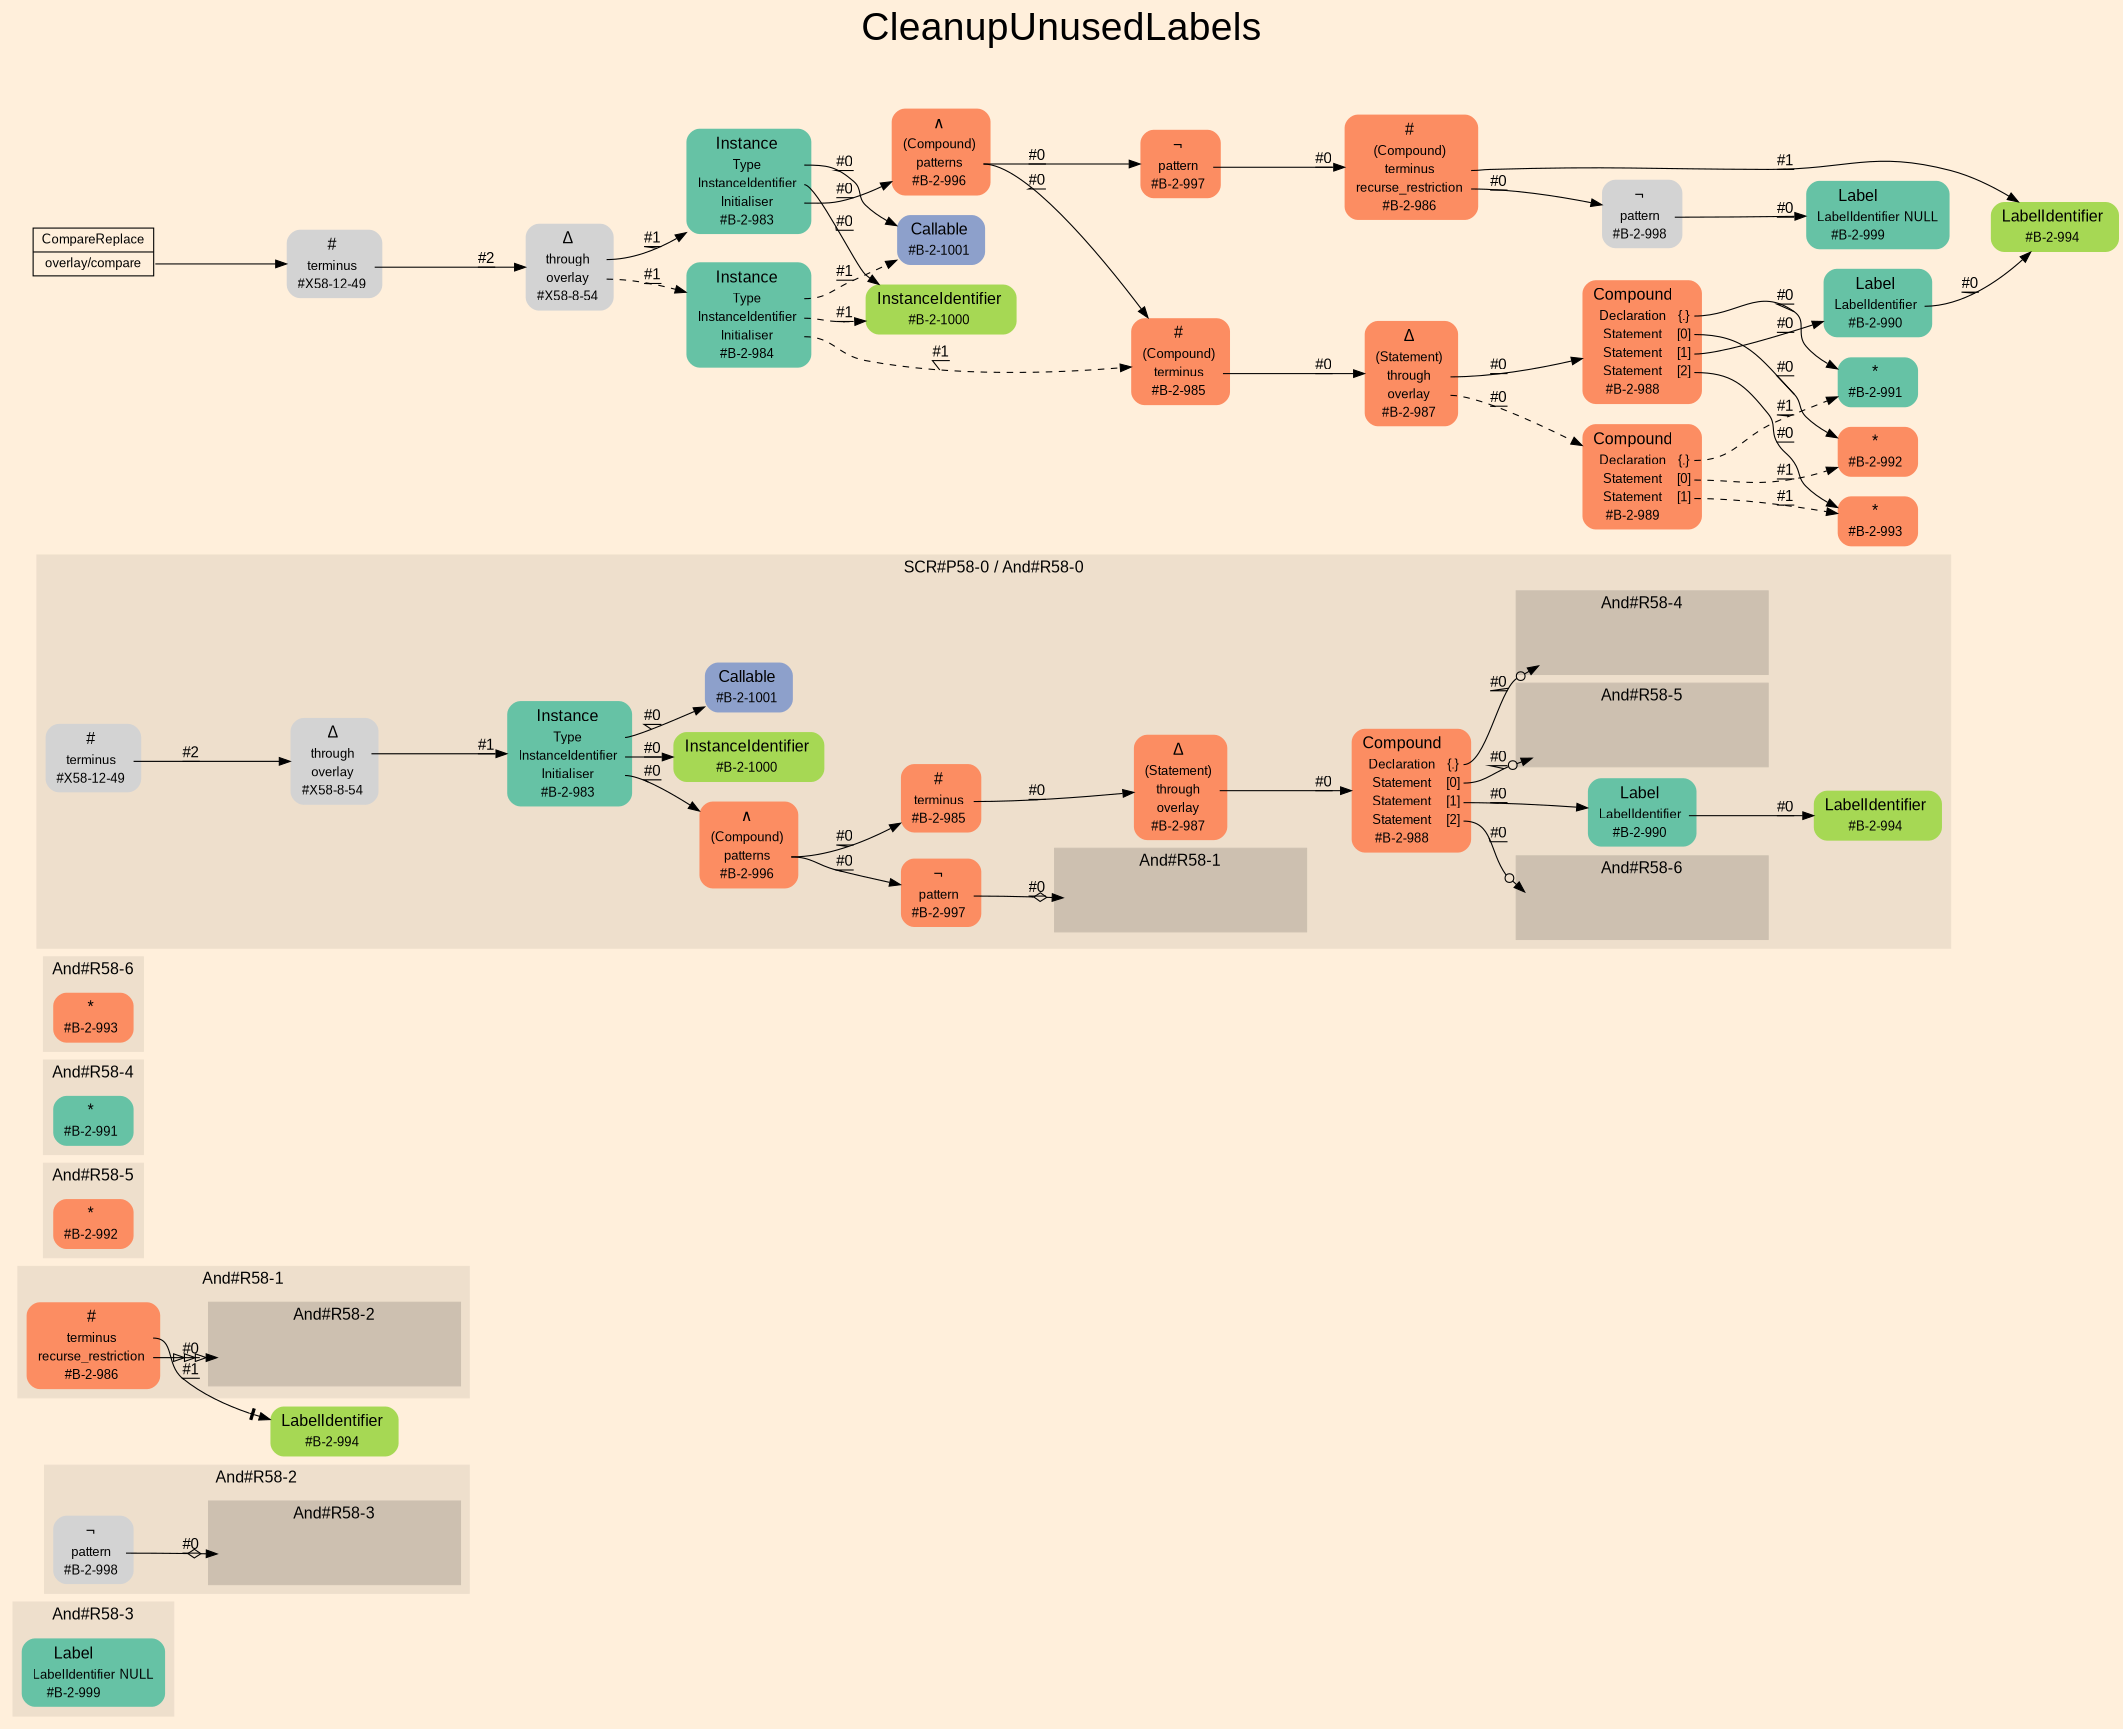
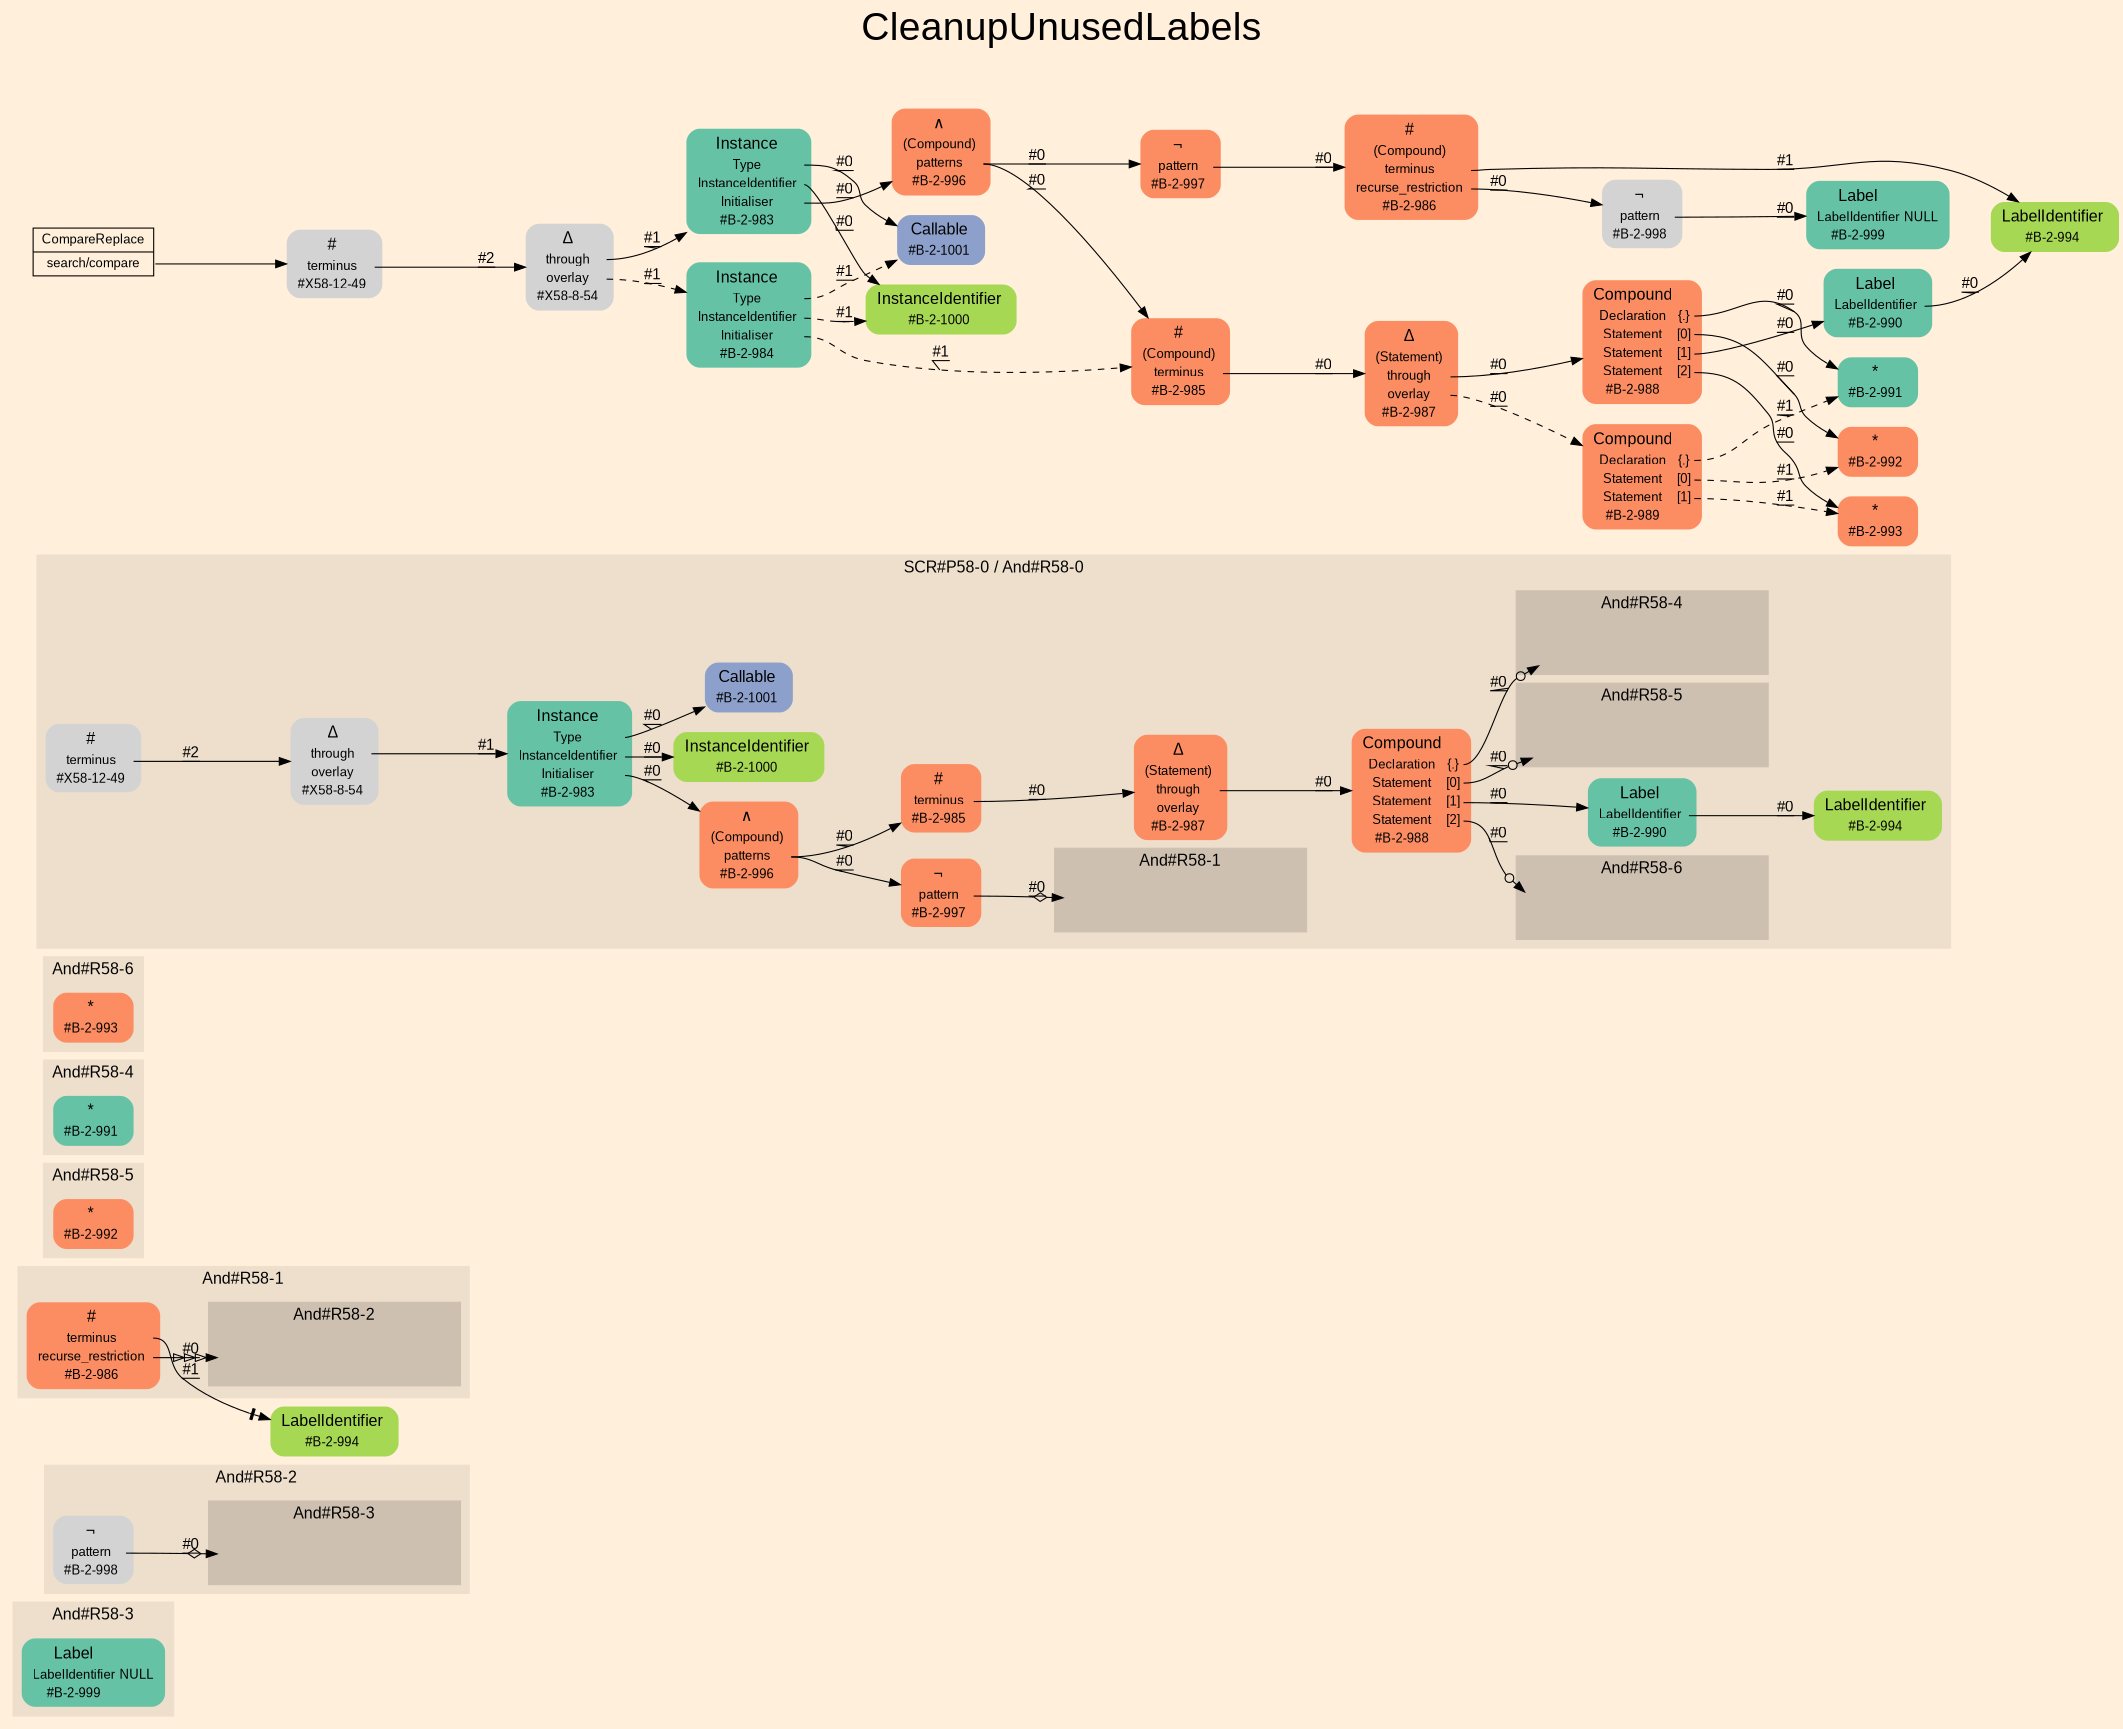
(93, 263) -> (93, 263)
